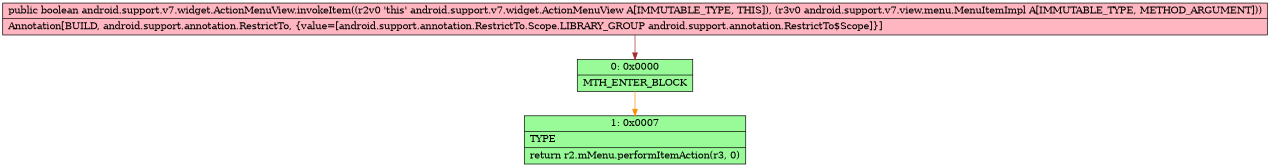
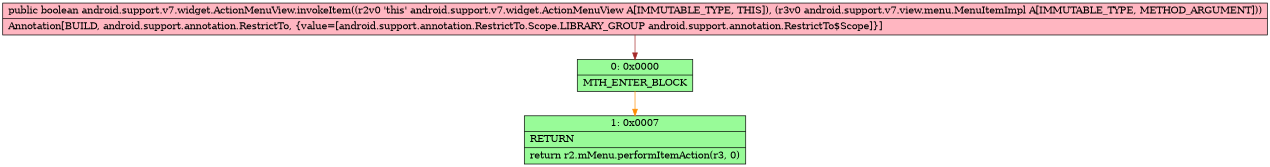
(543, 139) -> (552, 139)
